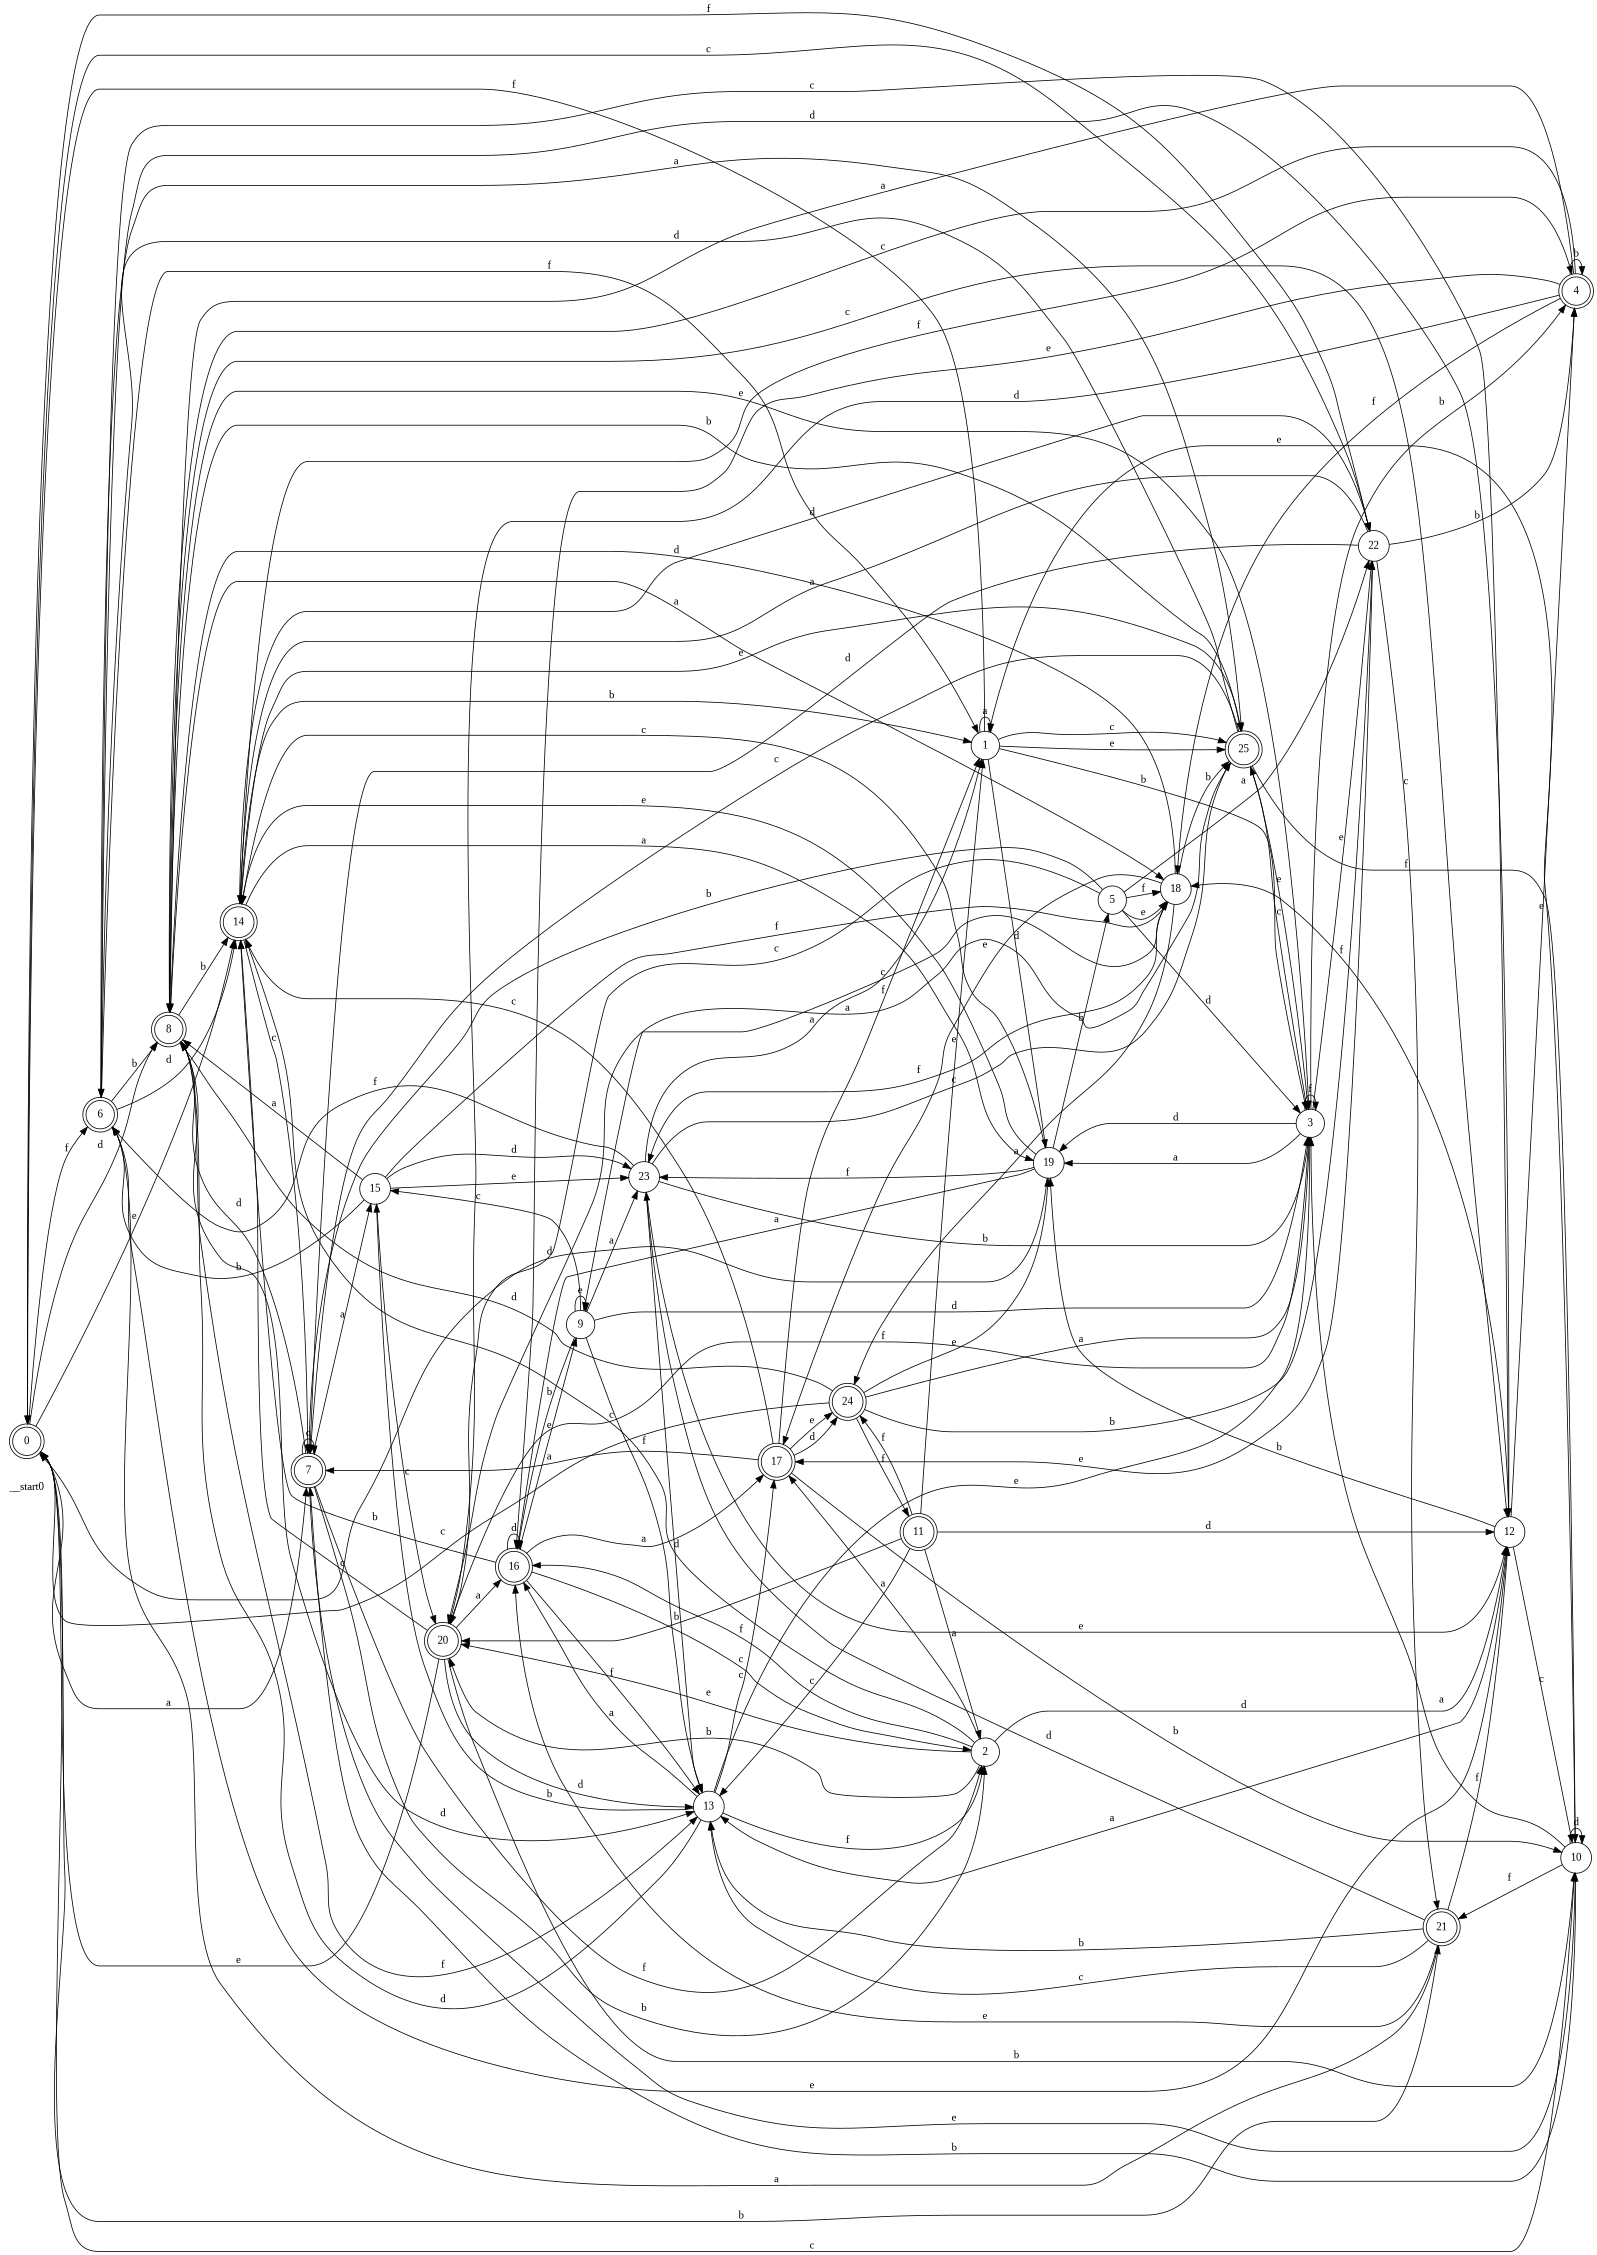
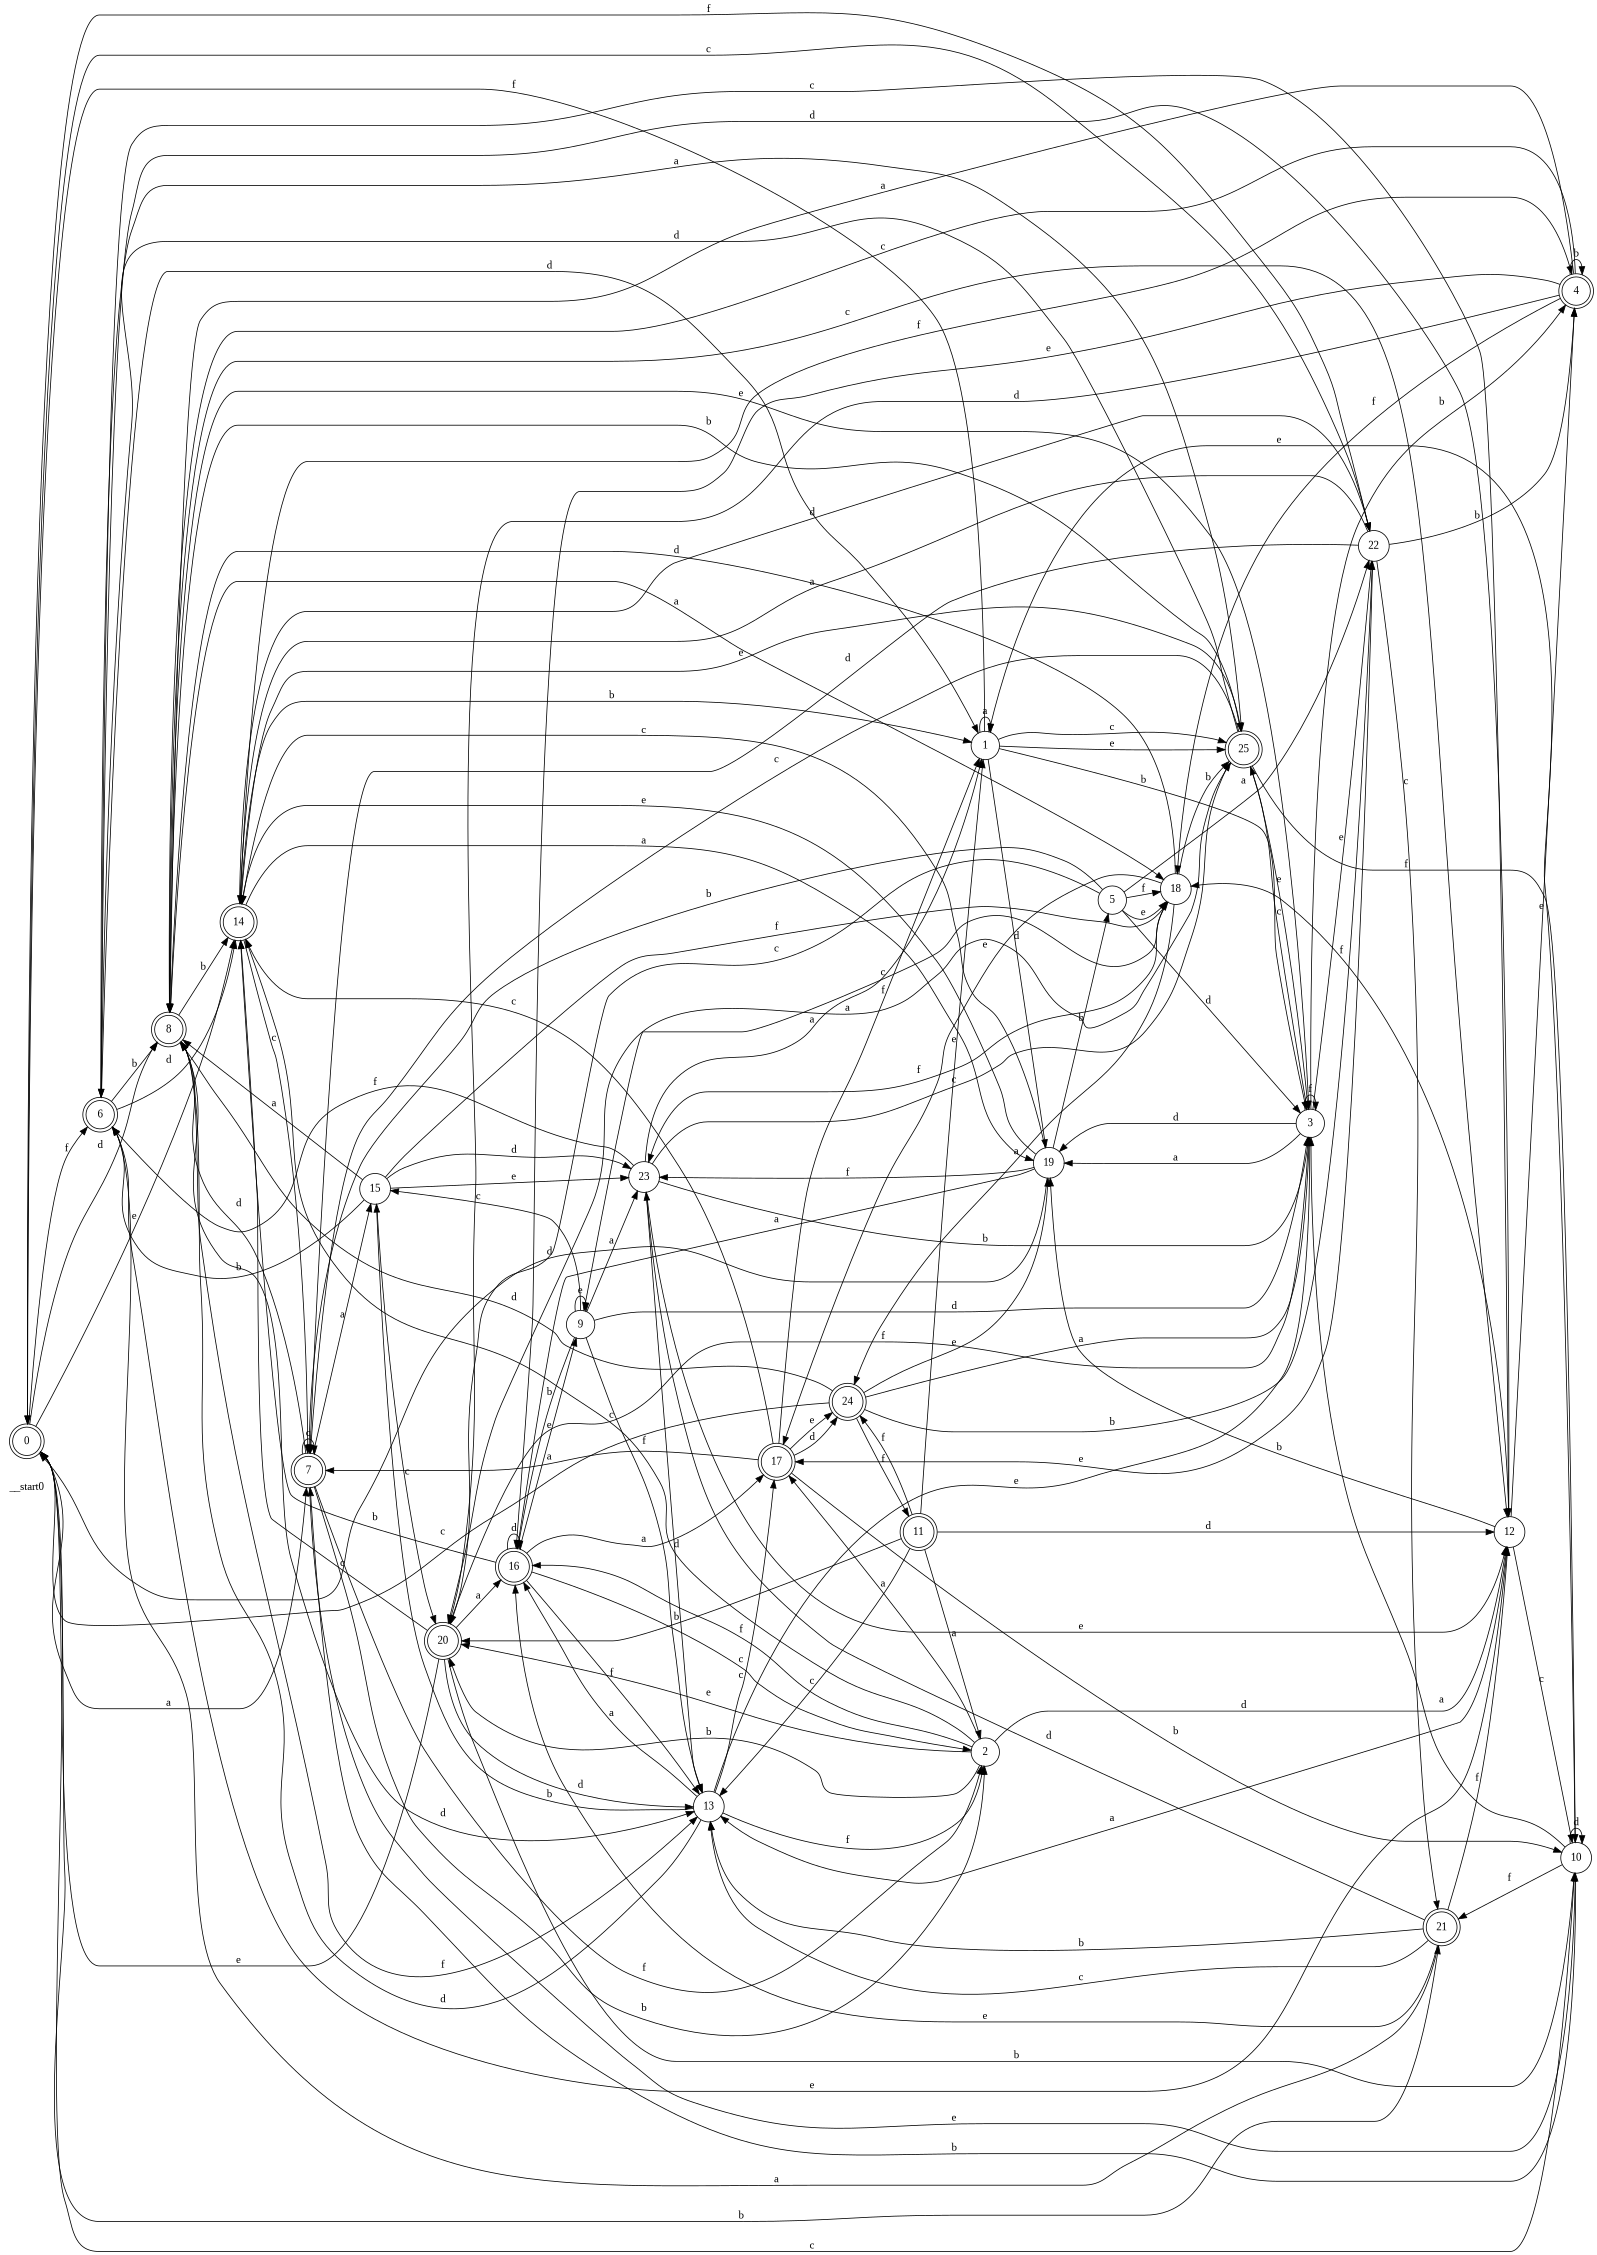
(549, 265) -> (549, 265)
